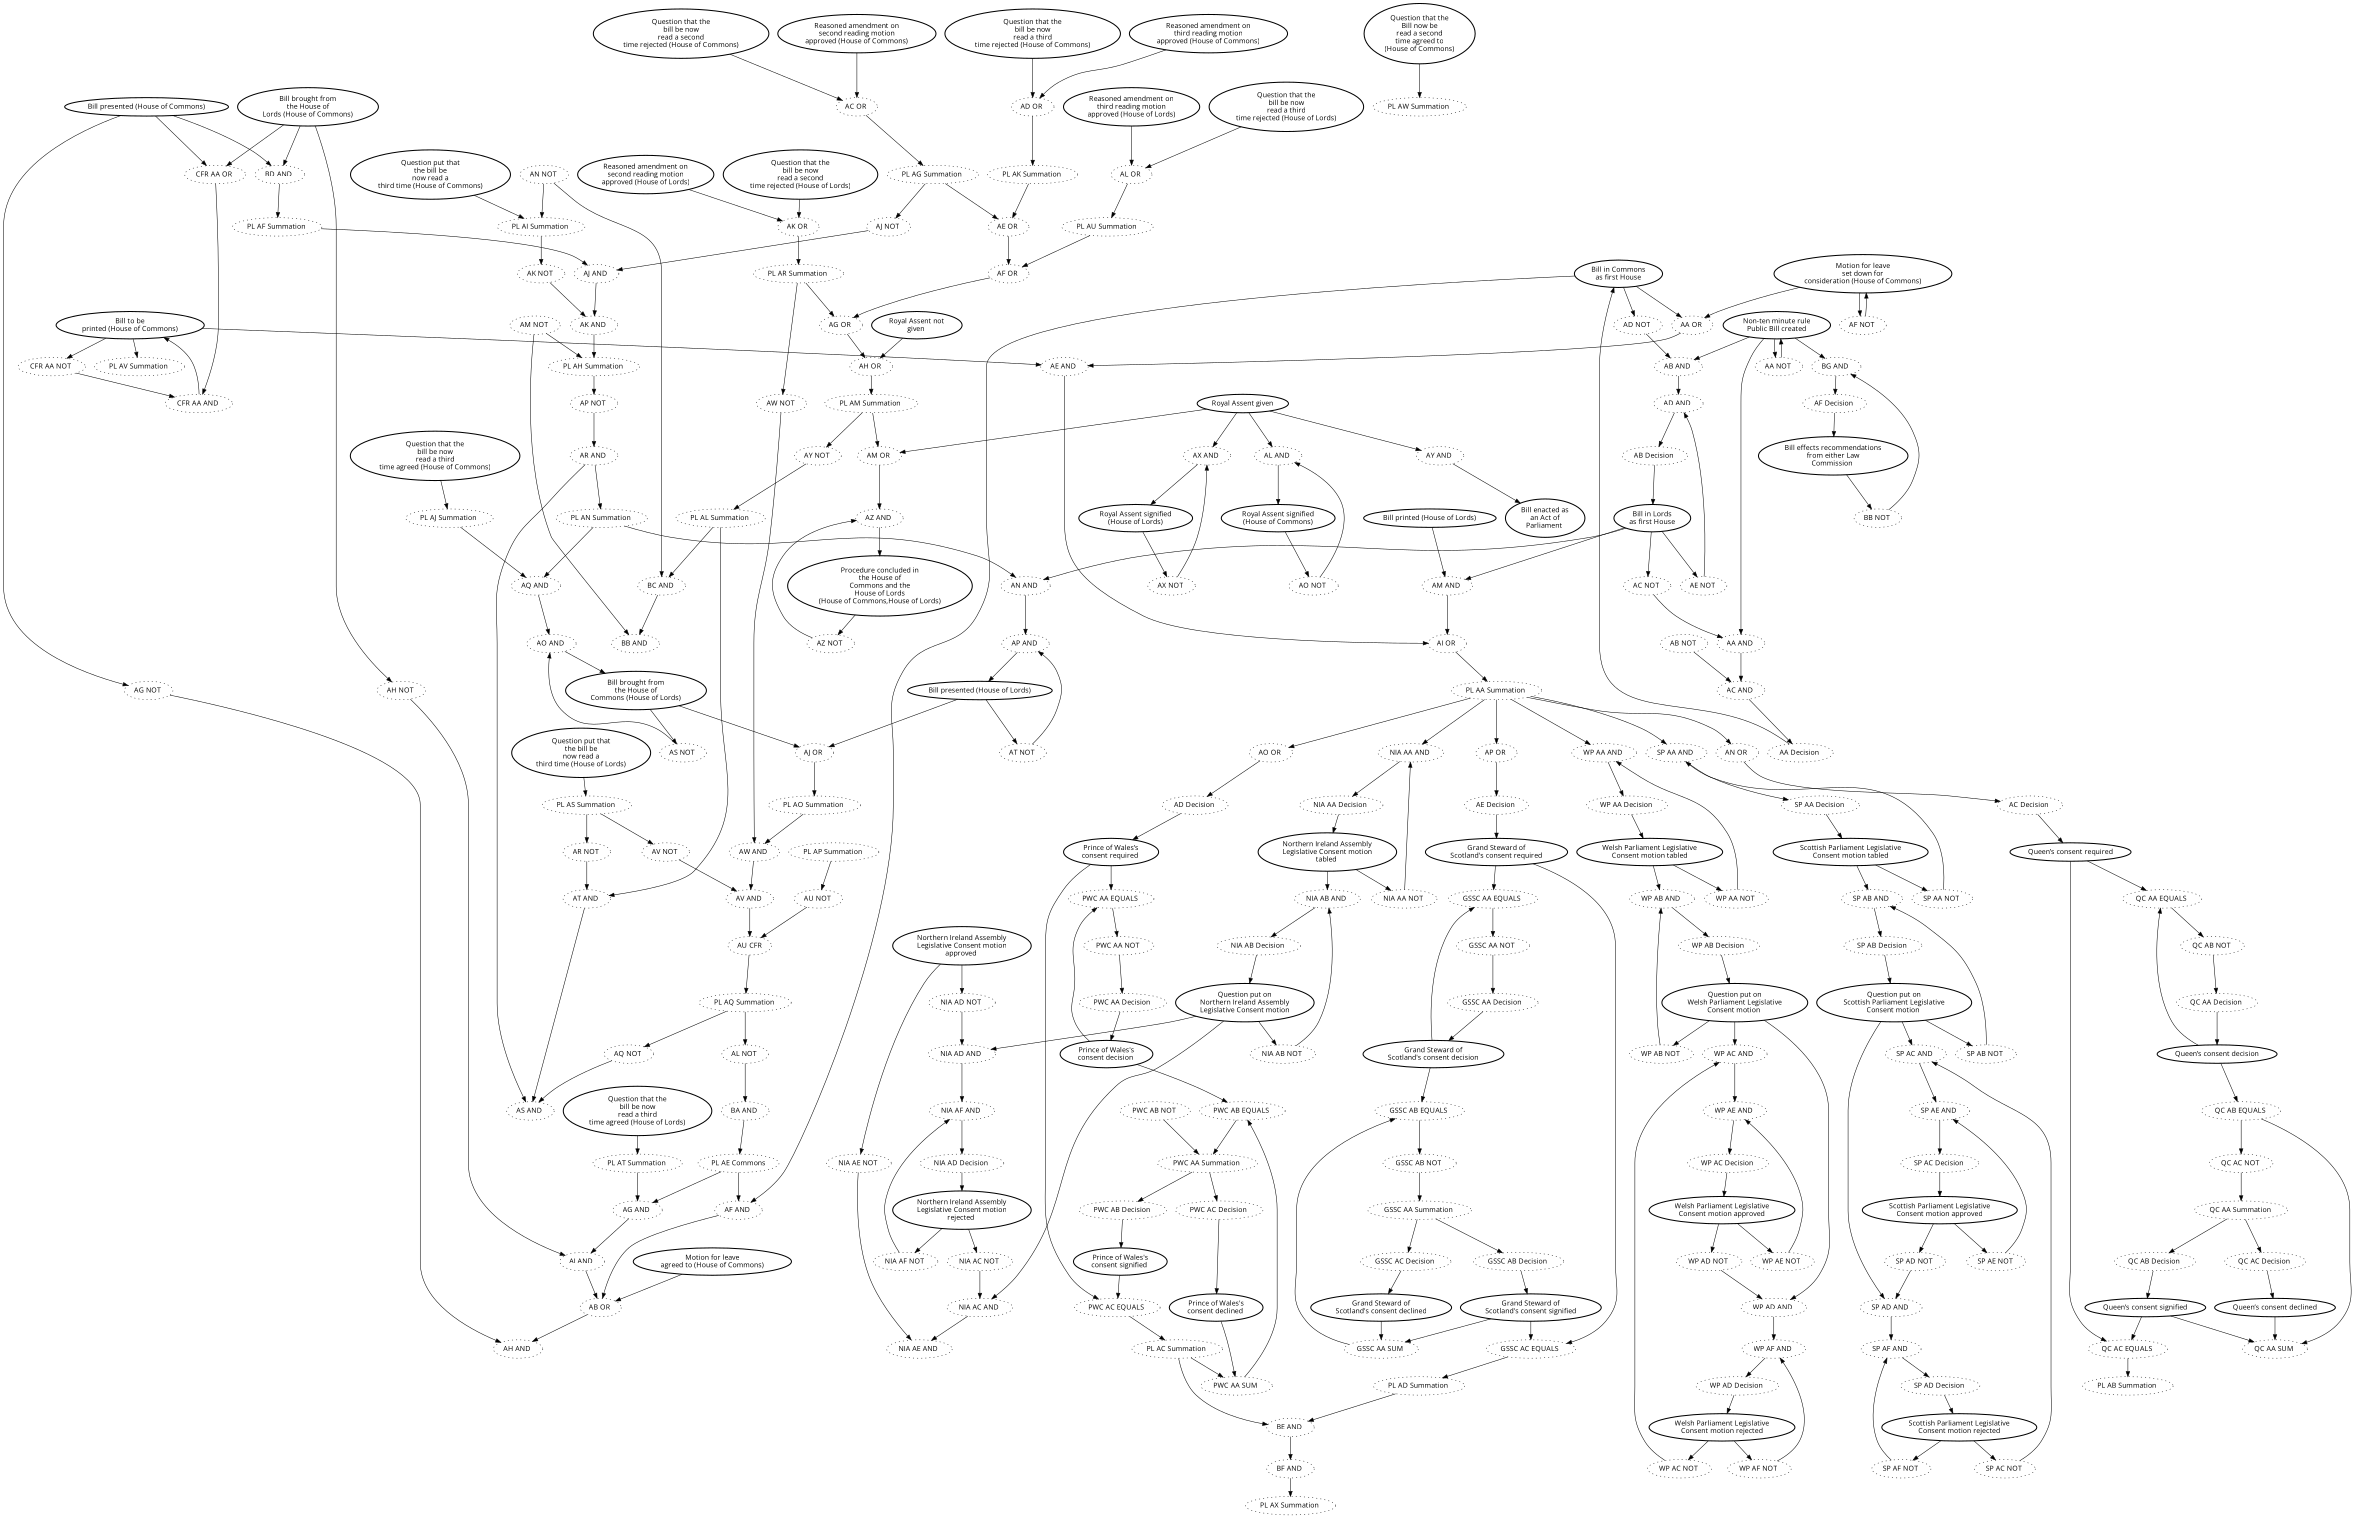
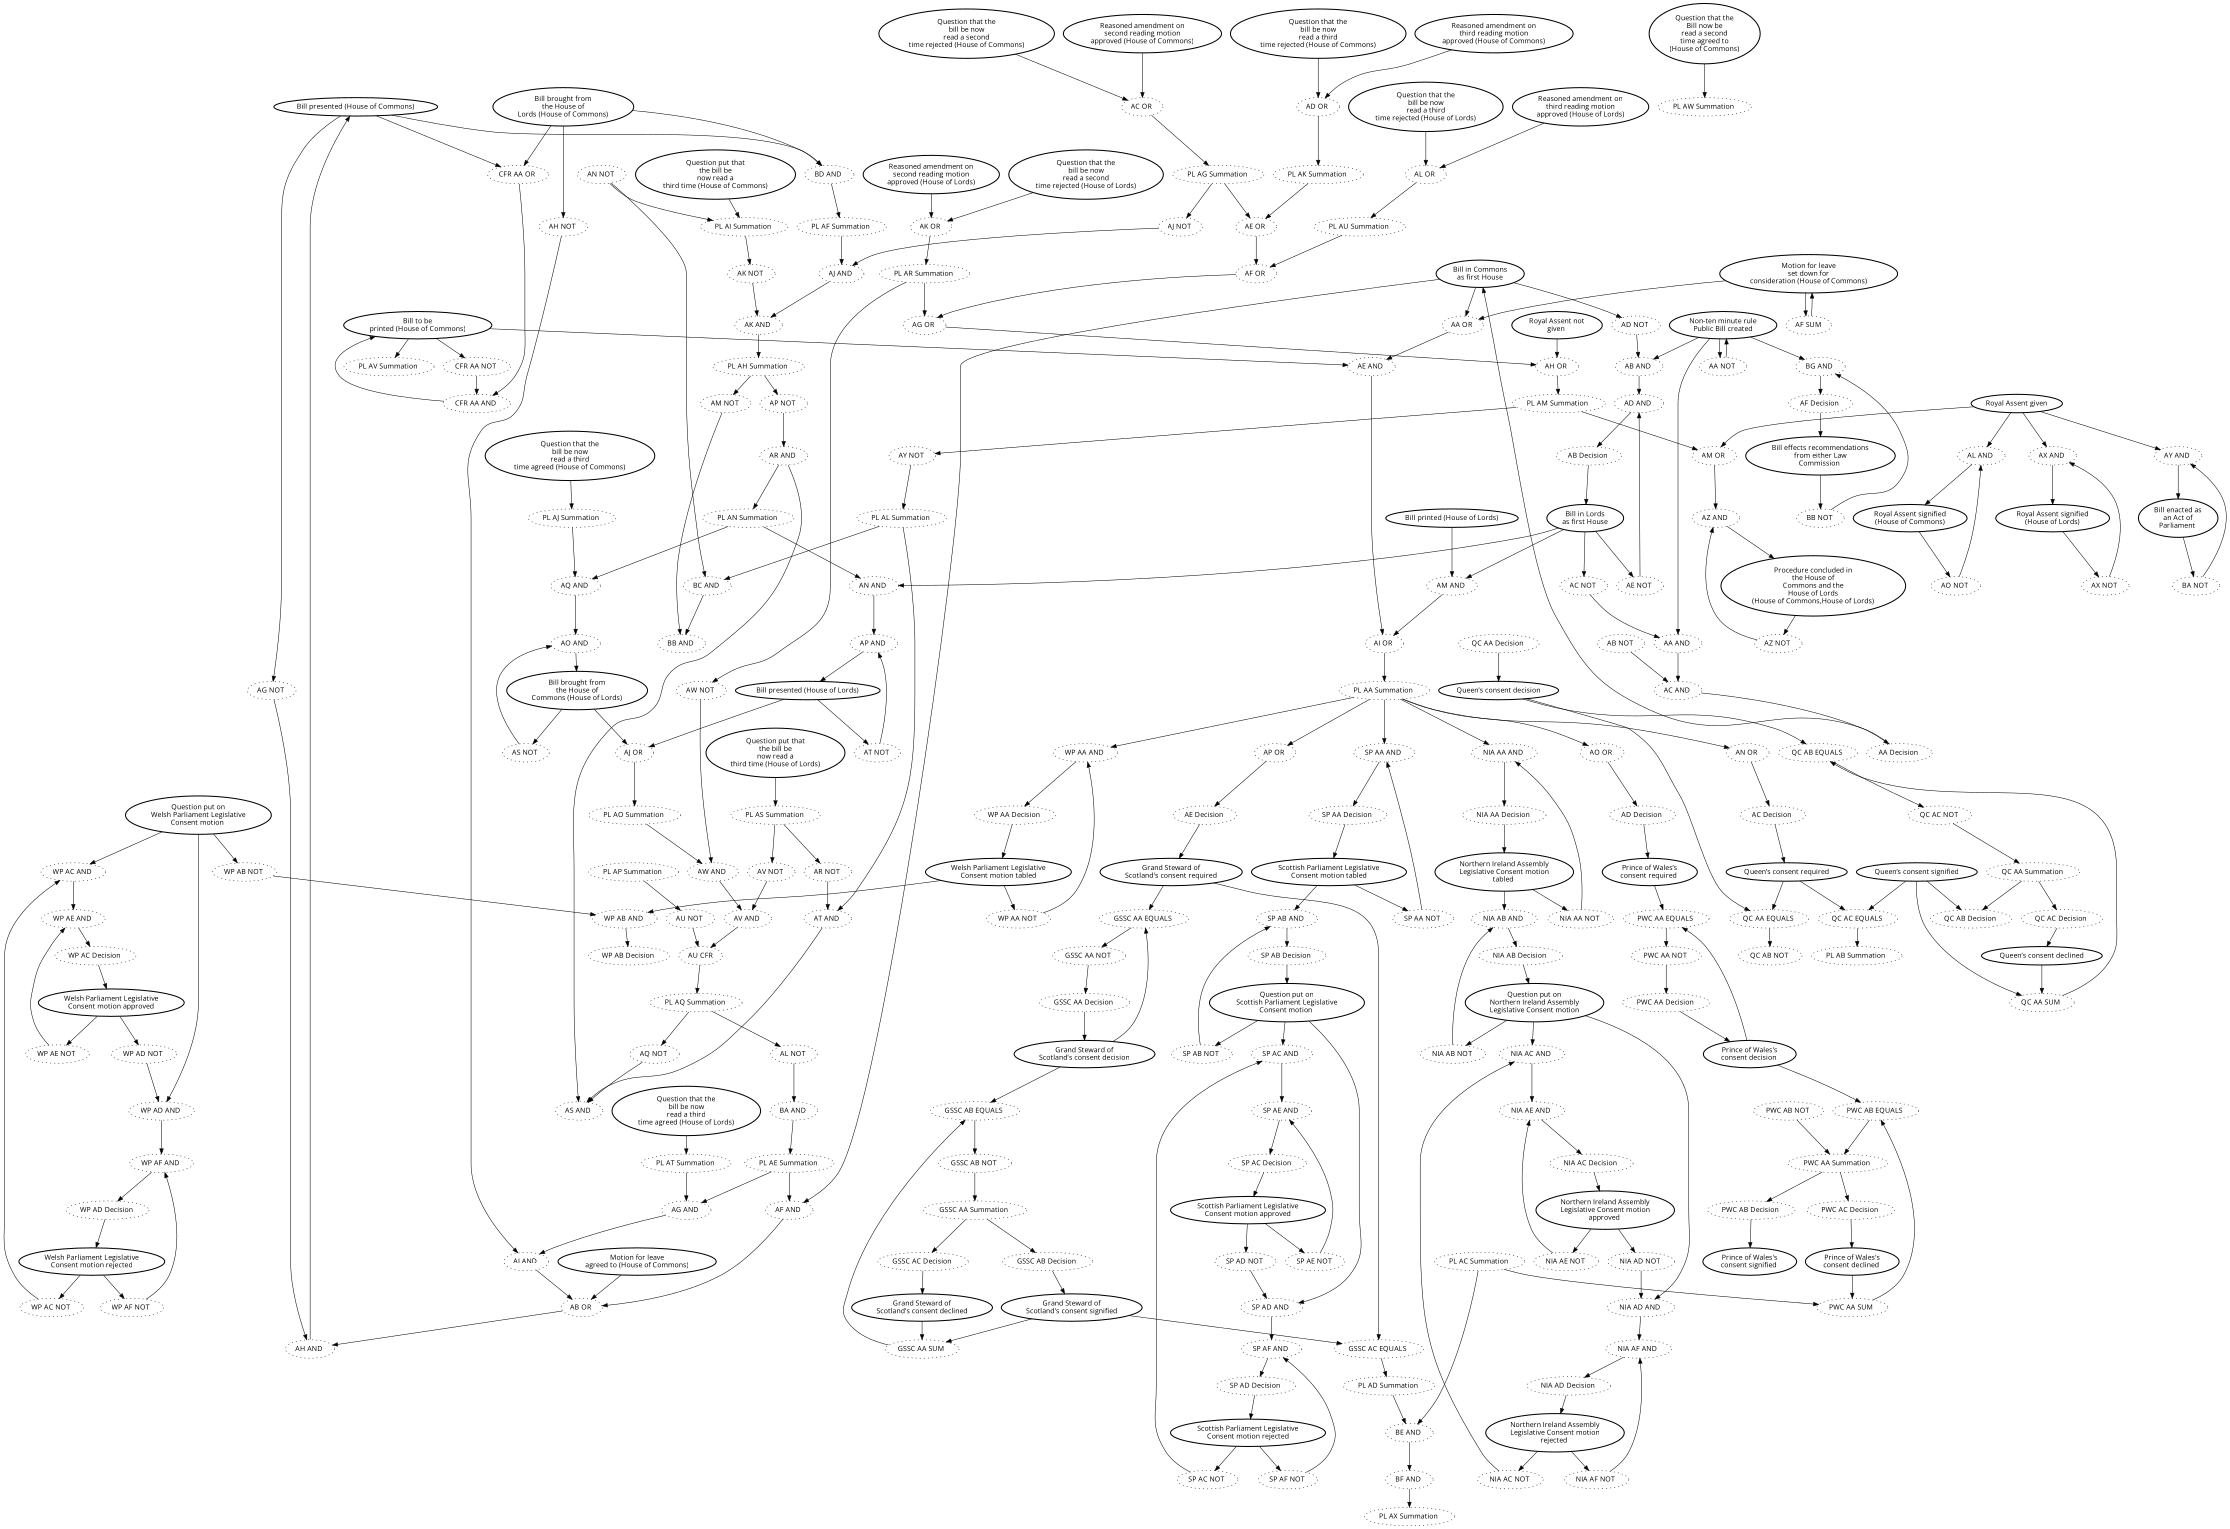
(1863, 325) -> (1809, 325)
(565, 346) -> (744, 383)
none -> (2196, 586)
none -> (310, 726)
(1725, 967) -> none
(2215, 972) -> none
(739, 1163) -> (789, 1163)
none -> (1591, 1163)
(2350, 1220) -> (2071, 801)
(2151, 1282) -> (1942, 894)
(1117, 1308) -> none
